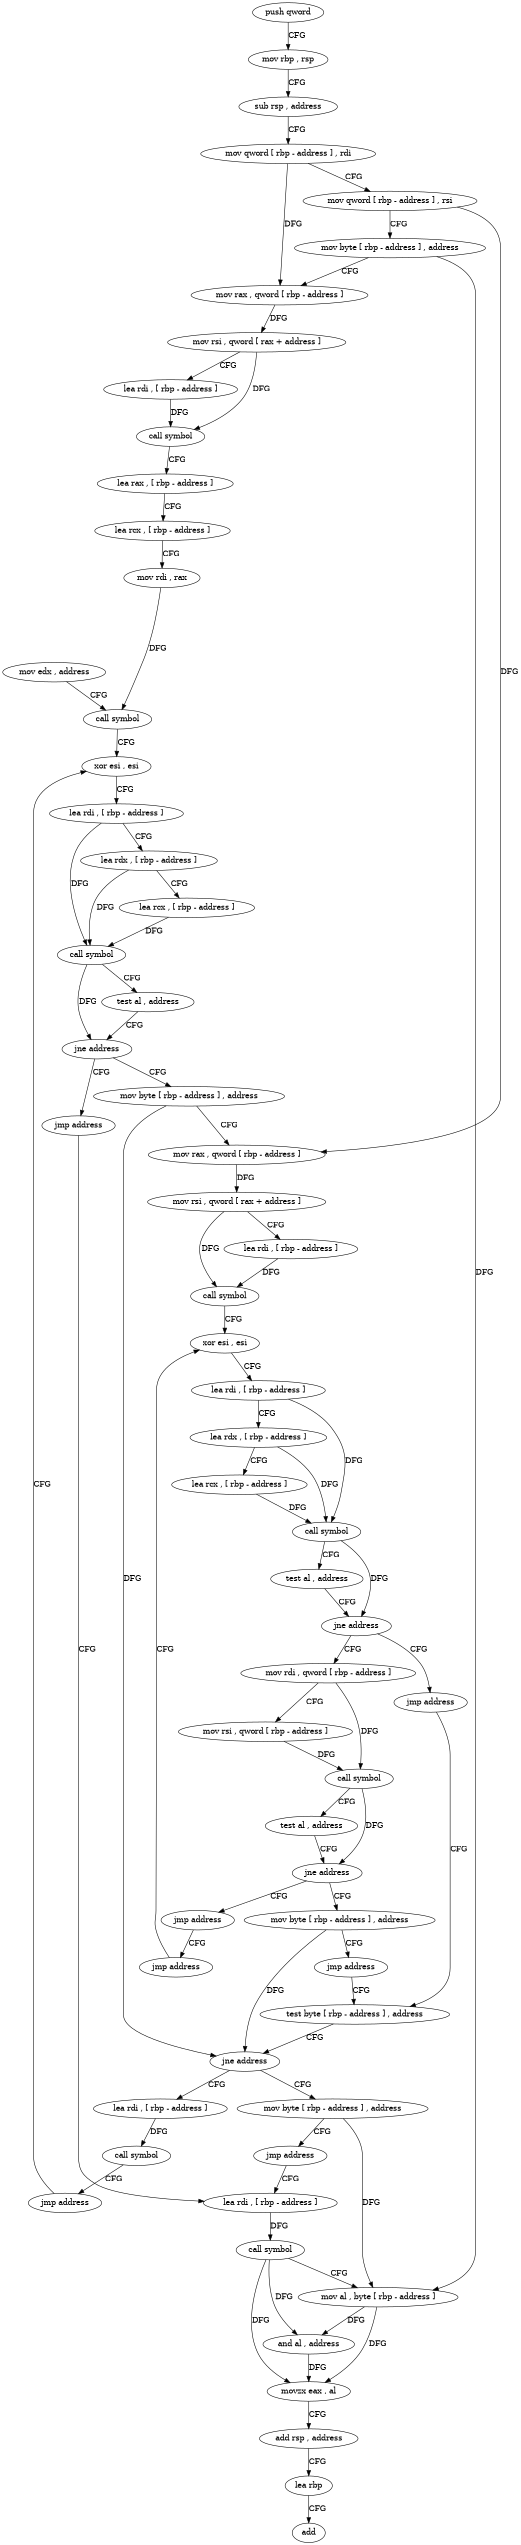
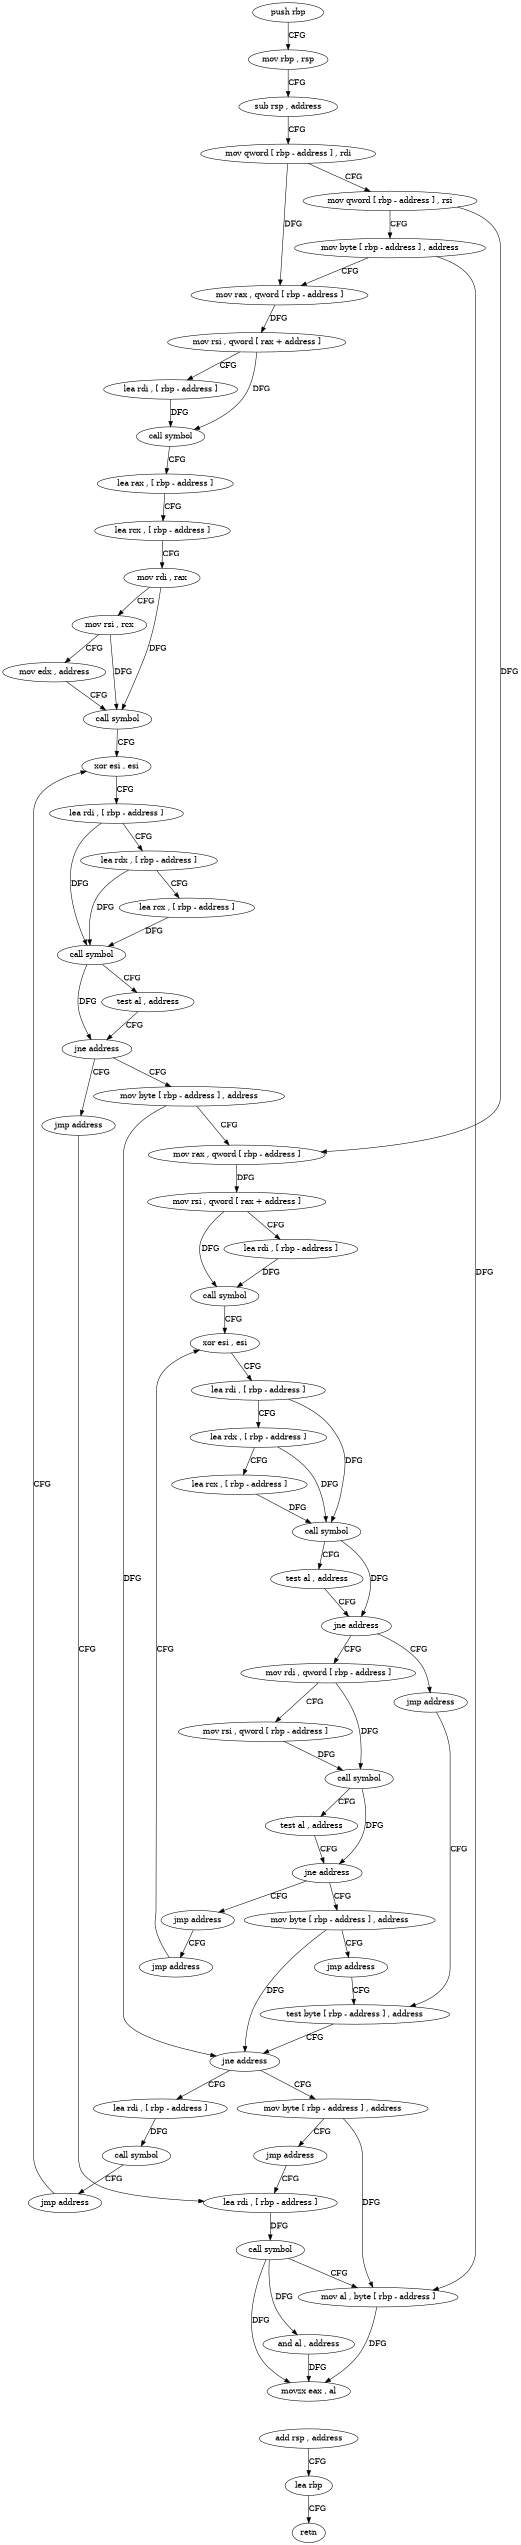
(288, 12) -> (288, 12)
none -> (109, 625)
(346, 2319) -> none
(309, 2412) -> none
(309, 2533) -> (309, 2533)
